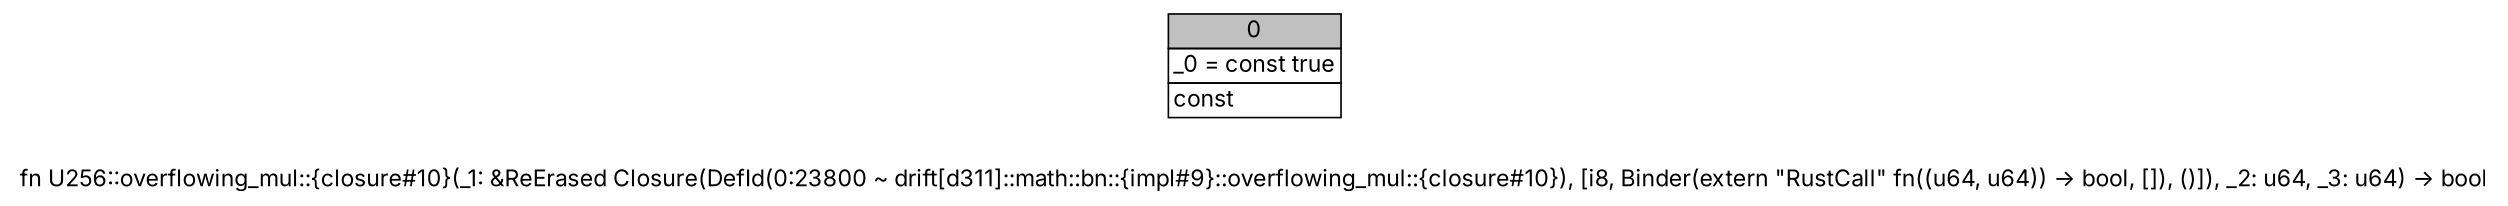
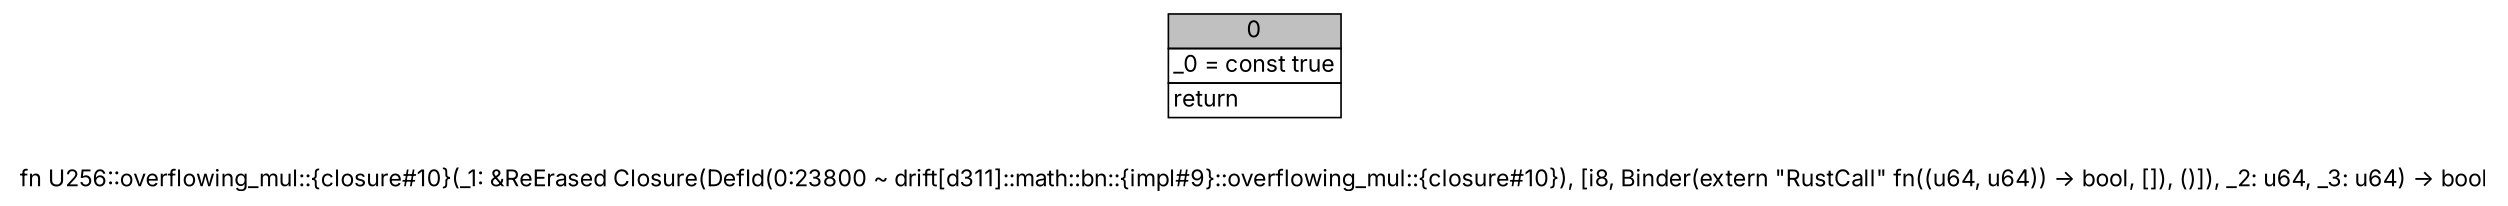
(1204, 99) -> (1206, 99)
